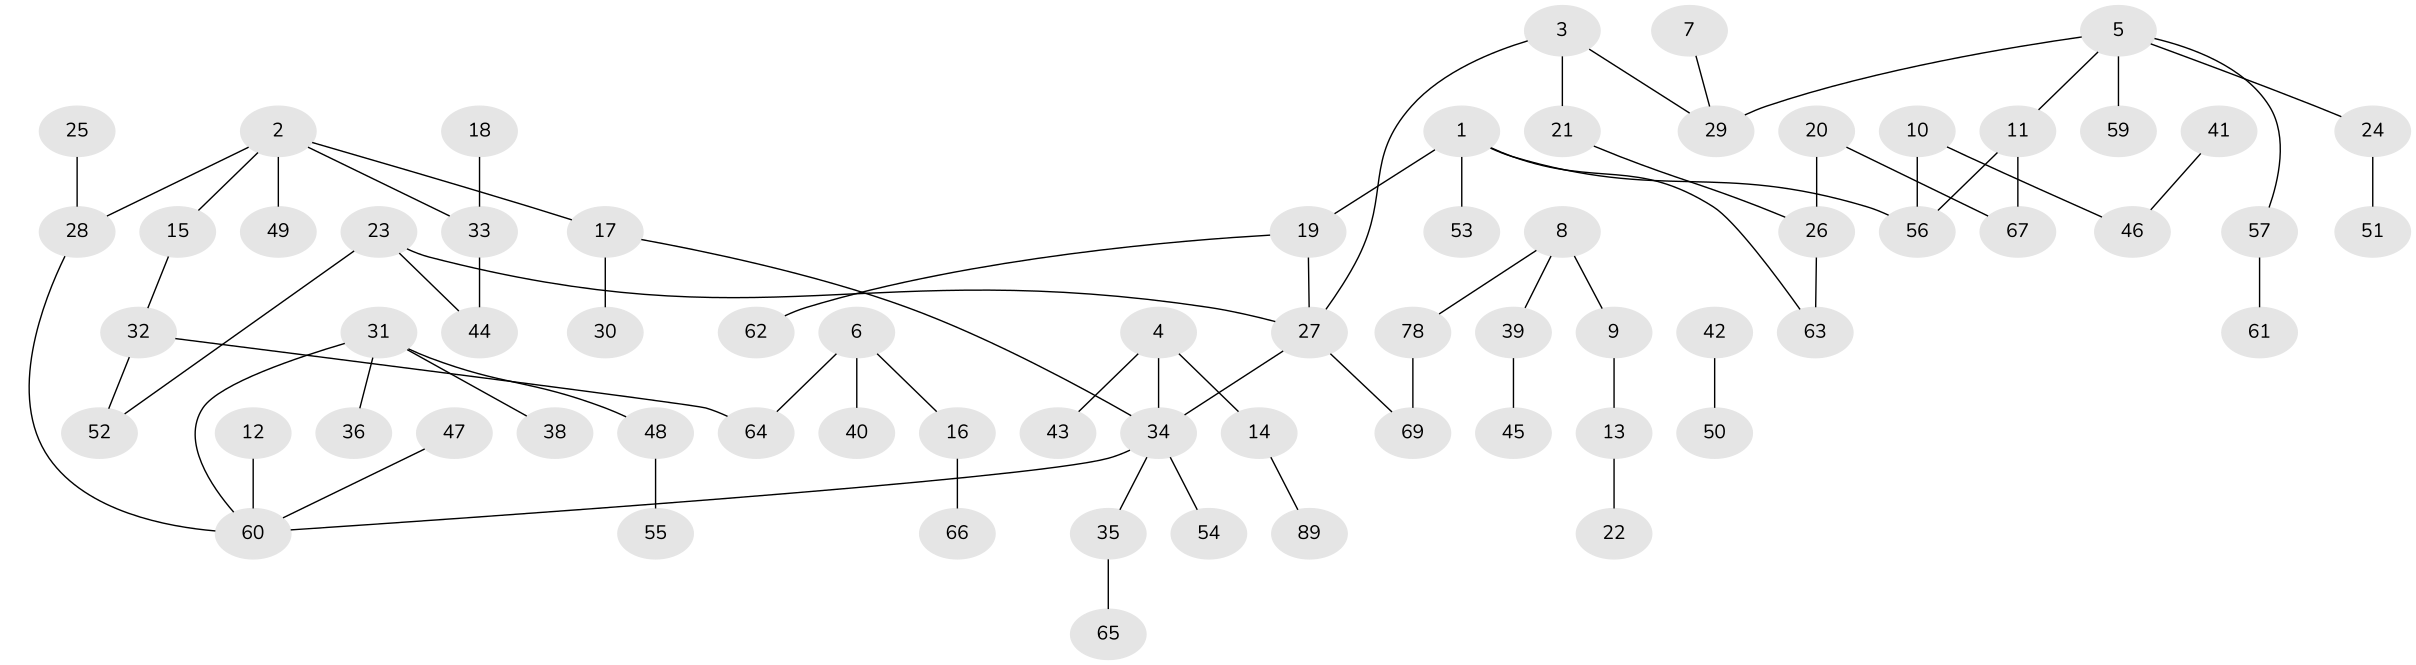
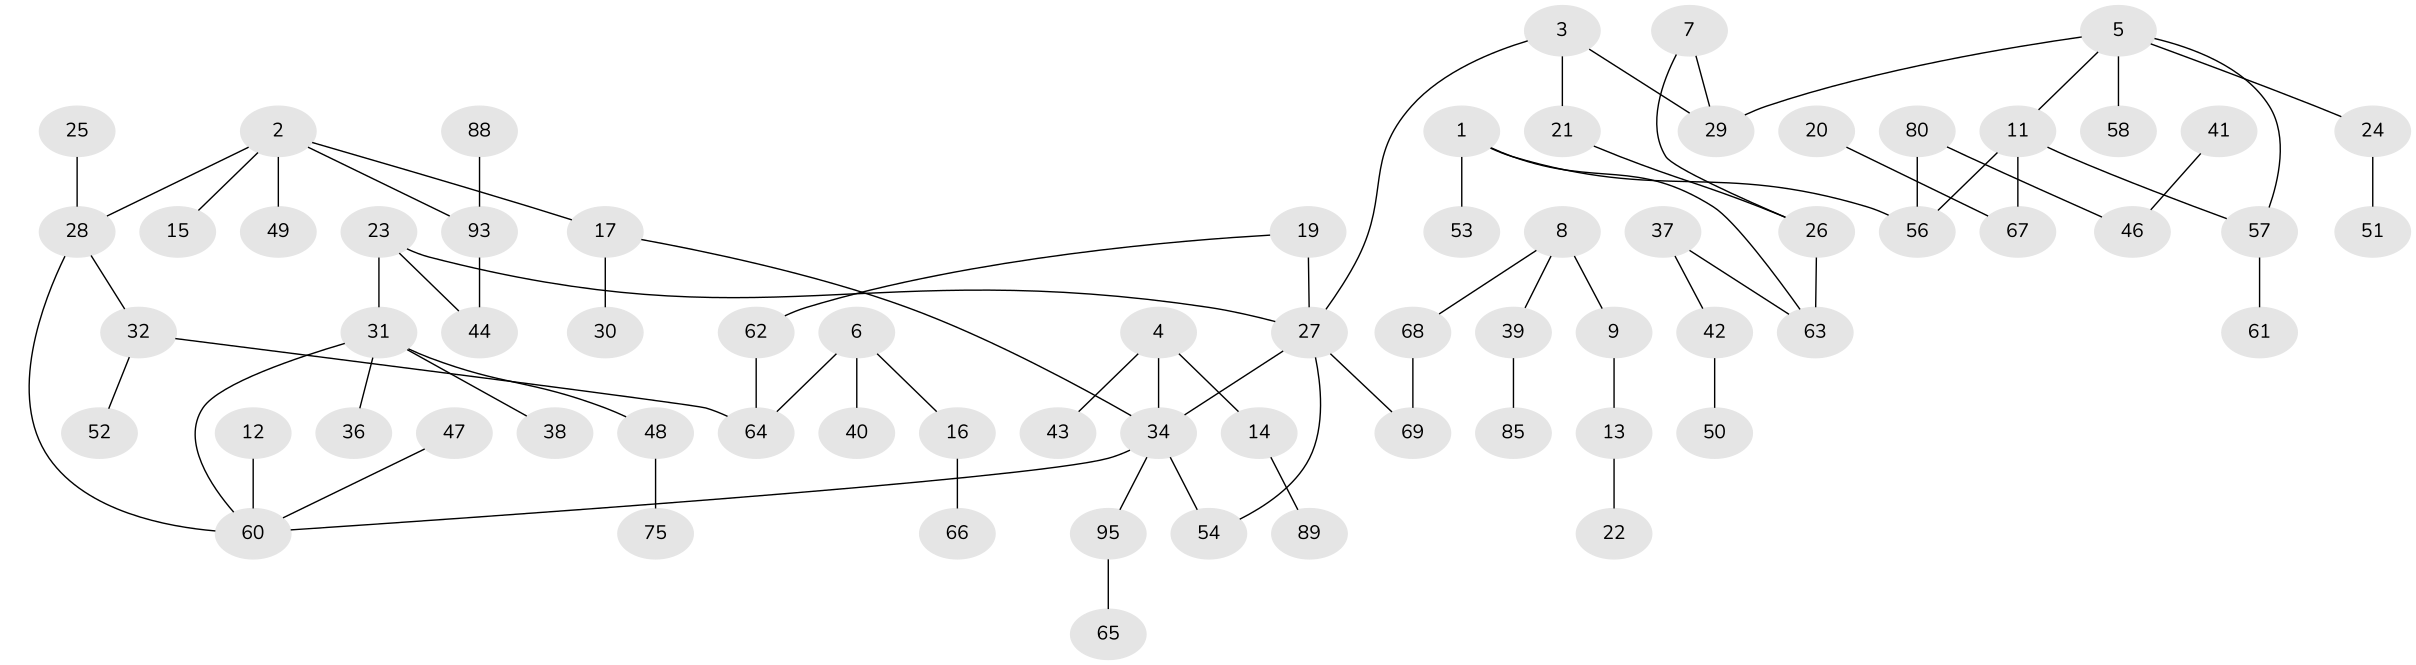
(480, 131) -> (480, 131)
(1917, 131) -> (1917, 131)
(2118, 131) -> (2118, 131)
(1387, 180) -> none
(1817, 182) -> (1677, 165)
none -> (2137, 184)
(480, 232) -> (480, 232)
none -> (1663, 232)
(158, 282) -> (108, 282)
(239, 332) -> (379, 282)
(1413, 333) -> (1413, 333)
none -> (756, 383)
(1513, 433) -> (1513, 433)
none -> (1311, 454)
(656, 534) -> (656, 534)
(1108, 534) -> (1108, 534)
